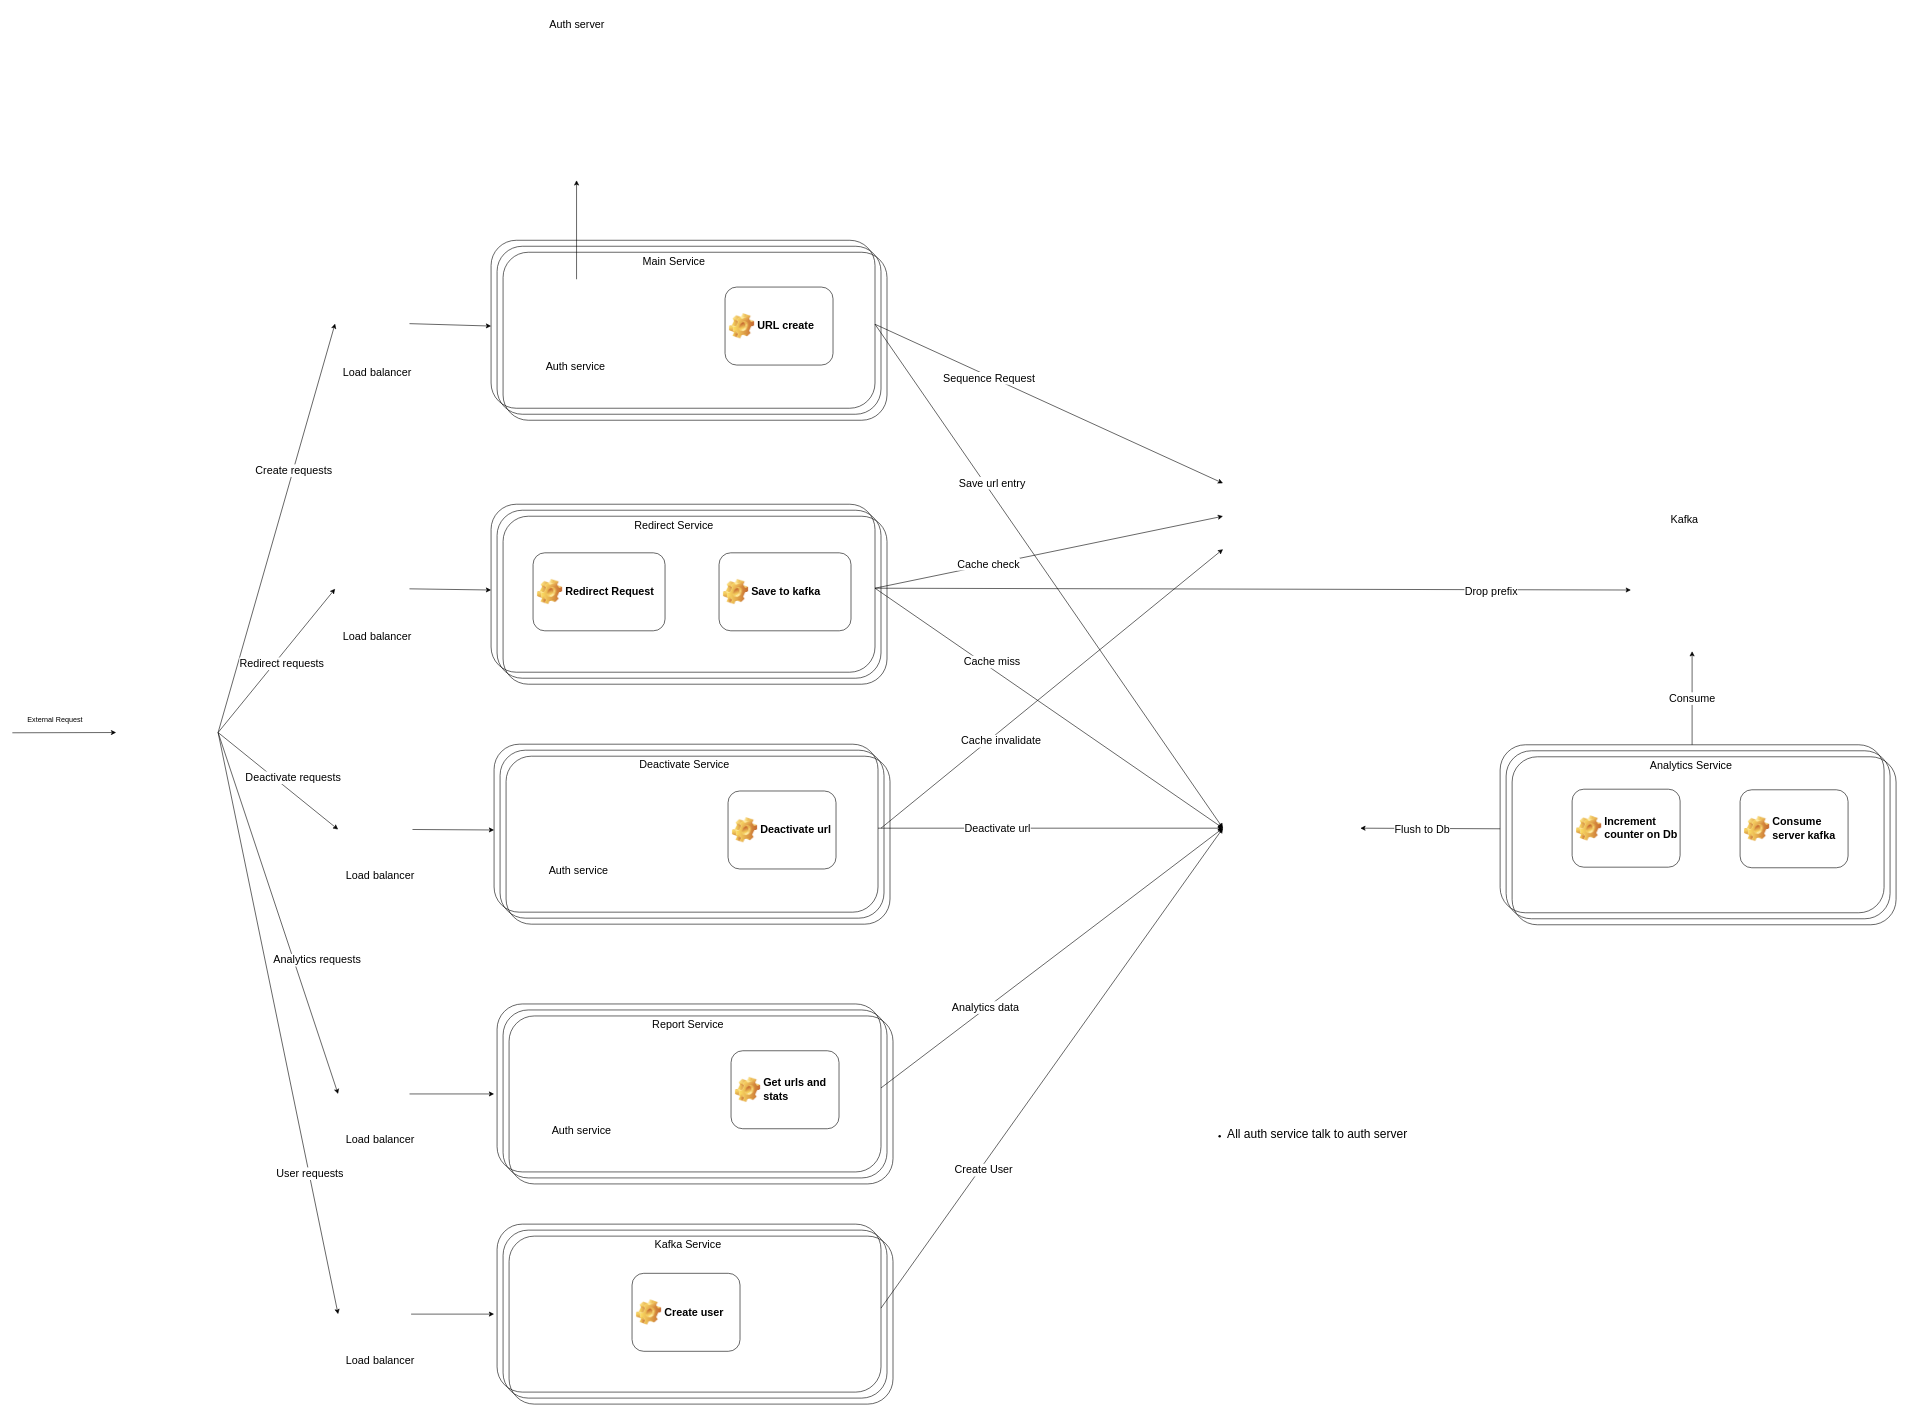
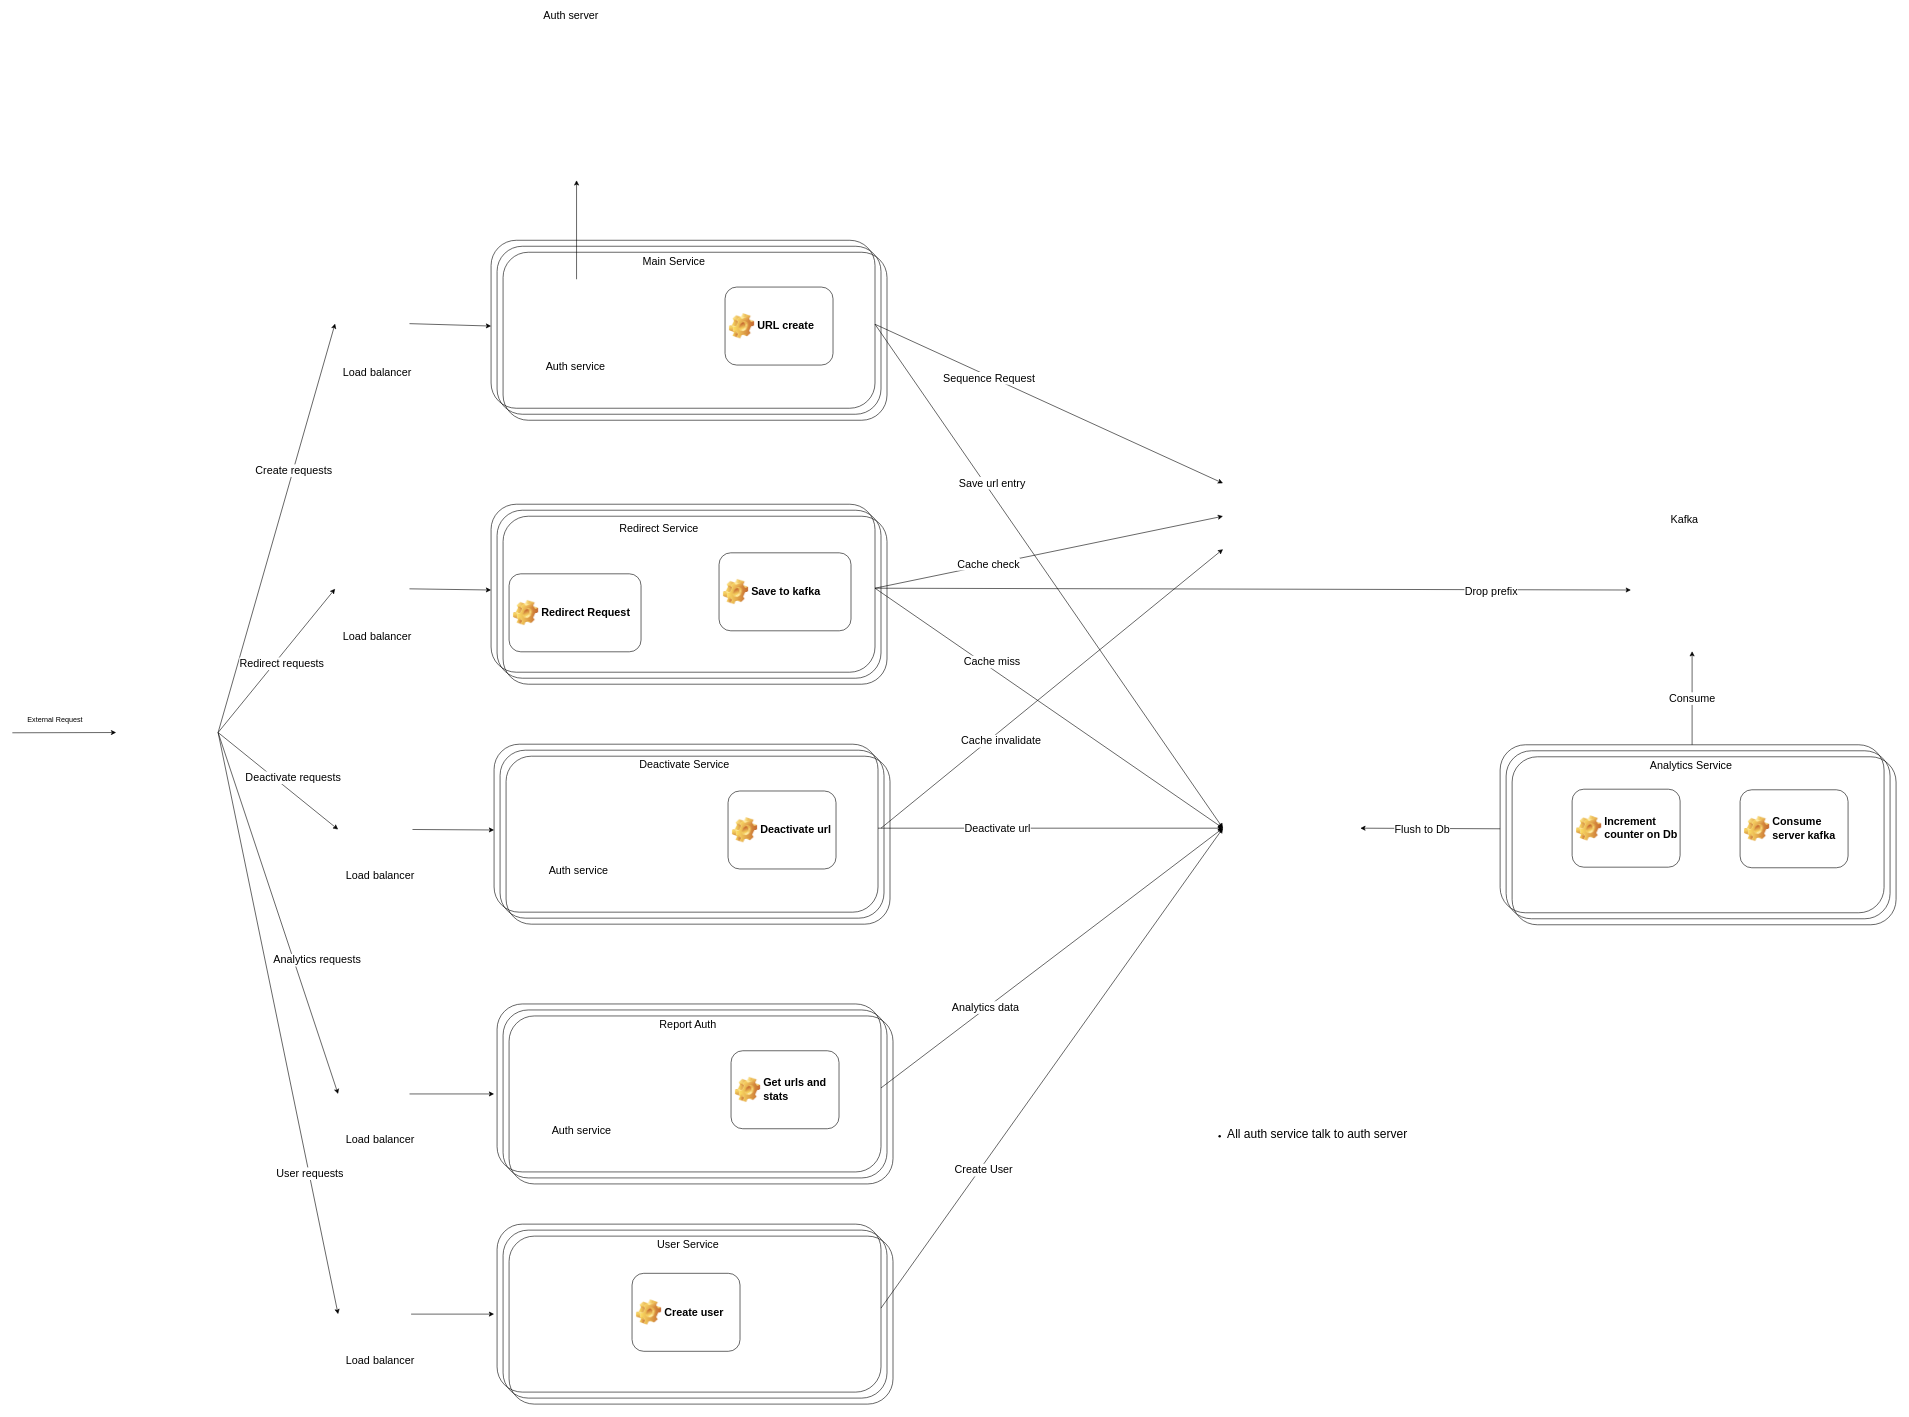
(577, 24) -> (571, 15)
(674, 525) -> (659, 528)
(599, 592) -> (575, 613)
(688, 1025) -> (688, 1025)
(688, 1245) -> (688, 1245)
